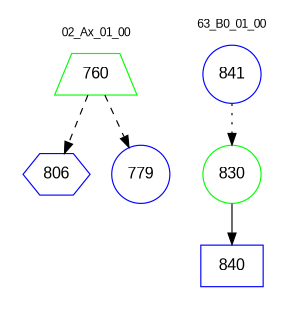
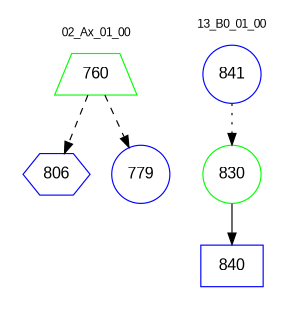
(232, 25) -> (232, 25)
